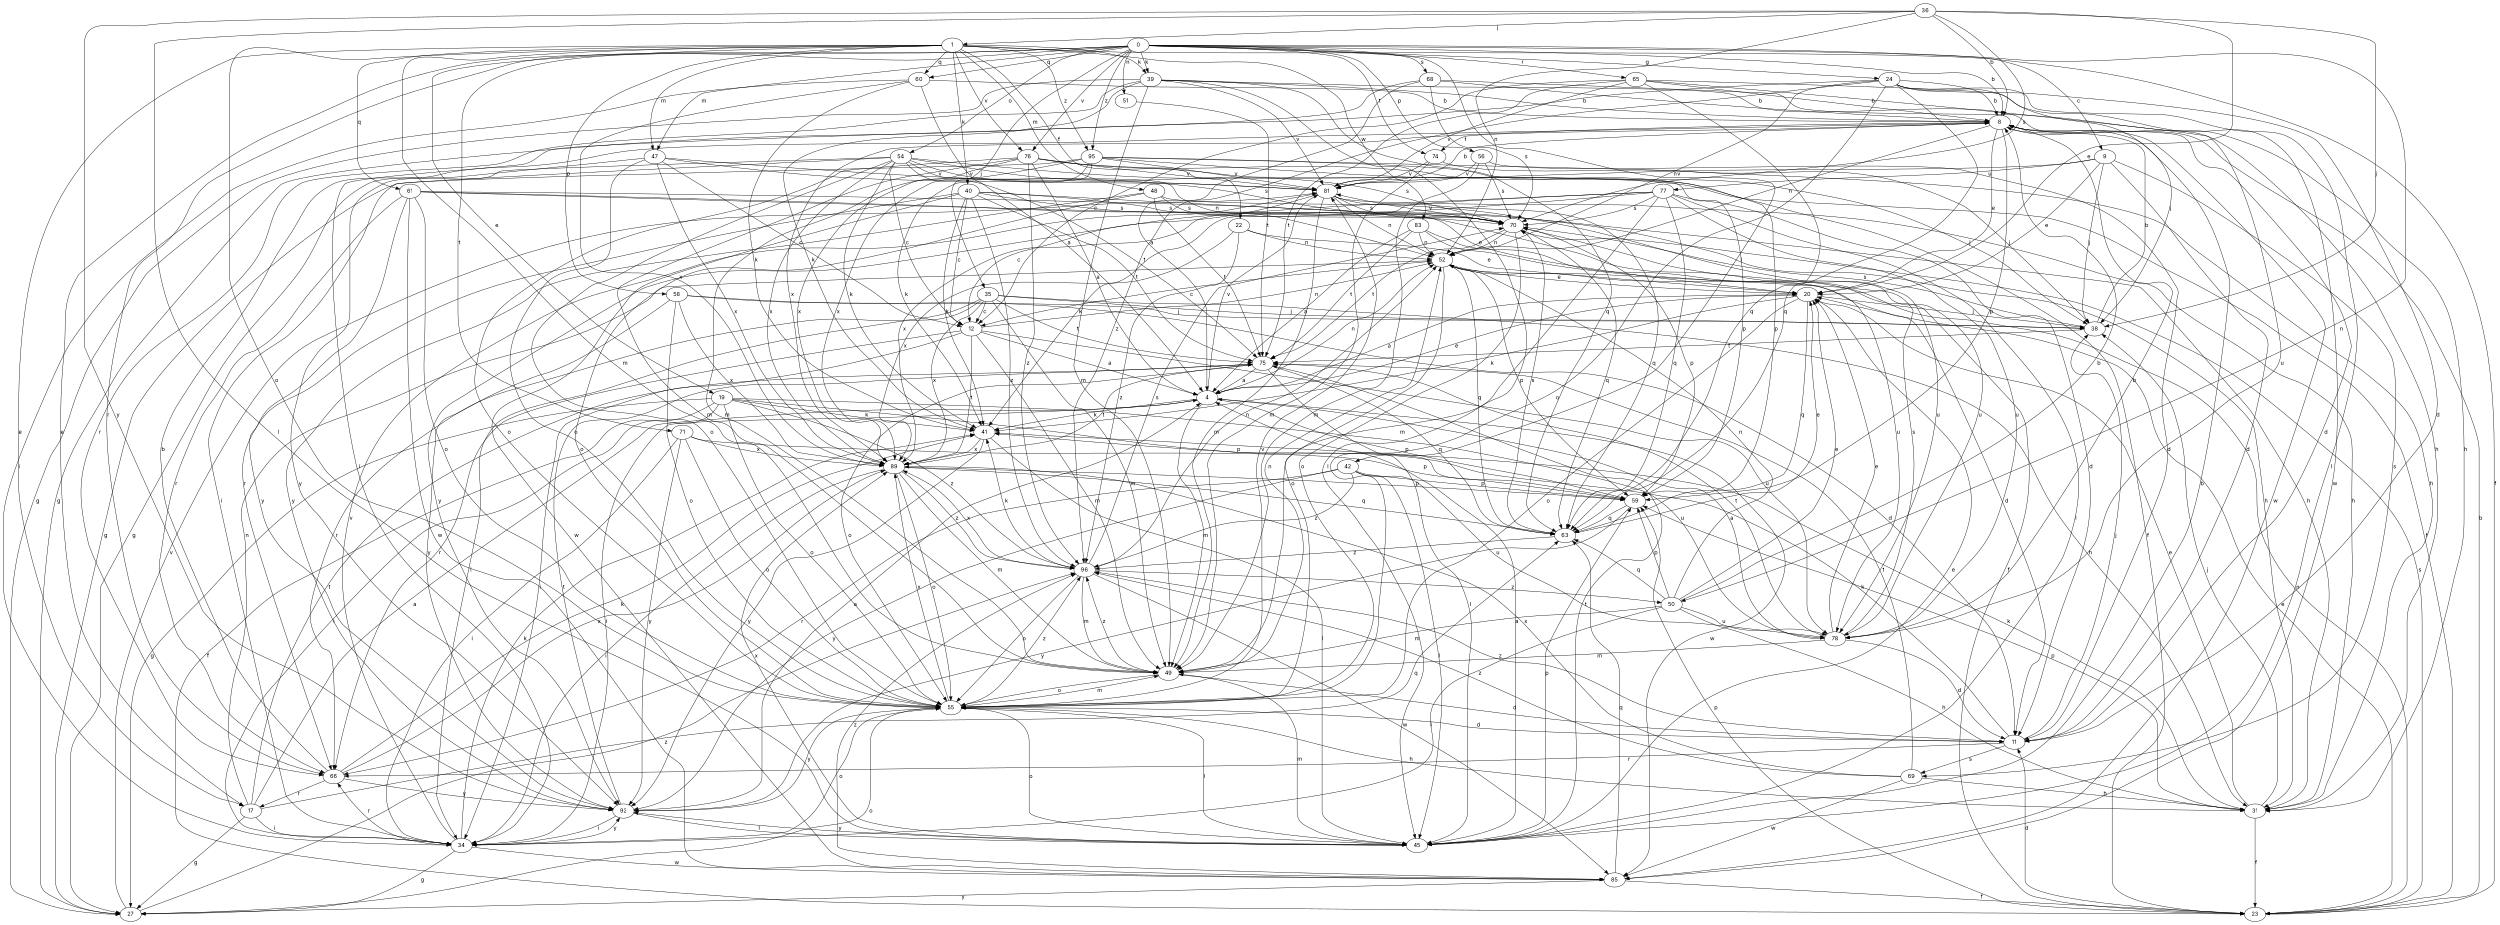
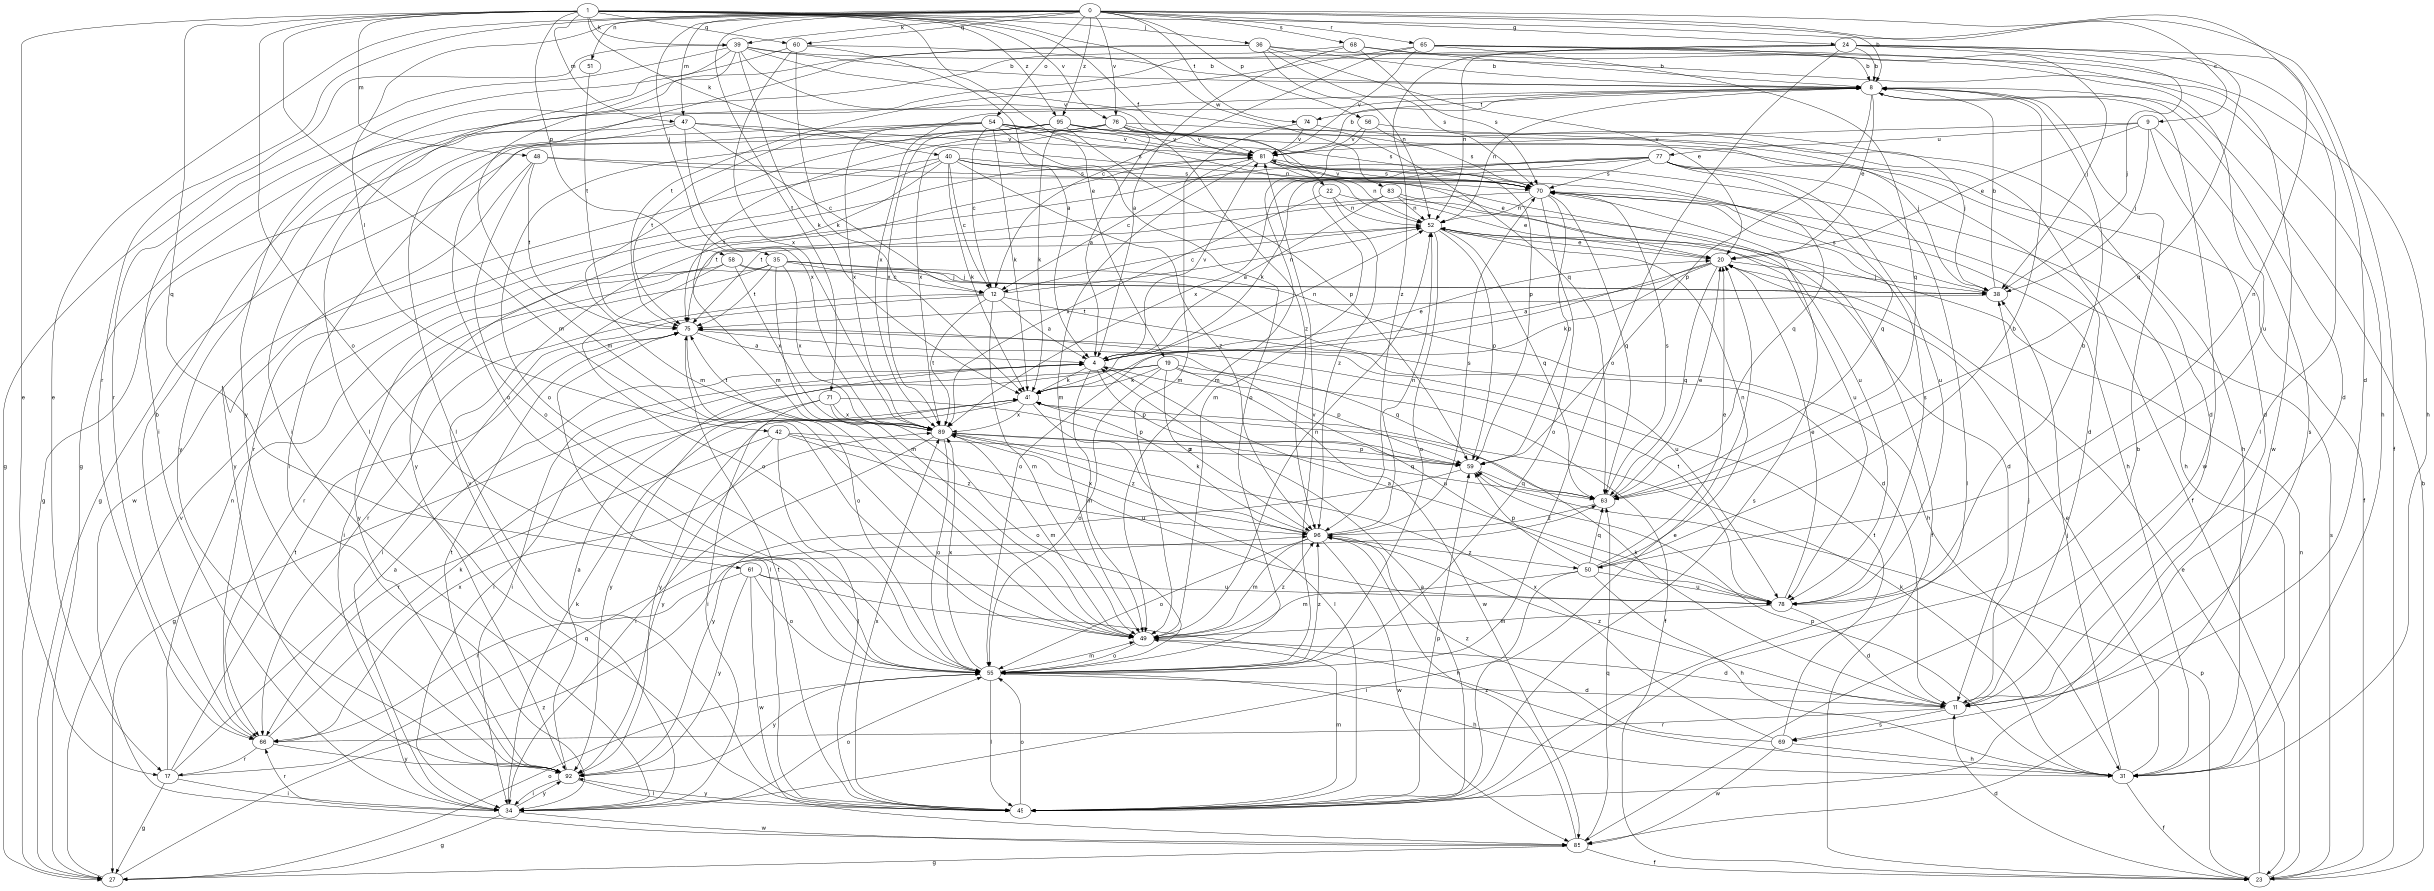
(1441, 27) -> (1036, 22)
(960, 207) -> (1624, 616)
(963, 897) -> (934, 863)
